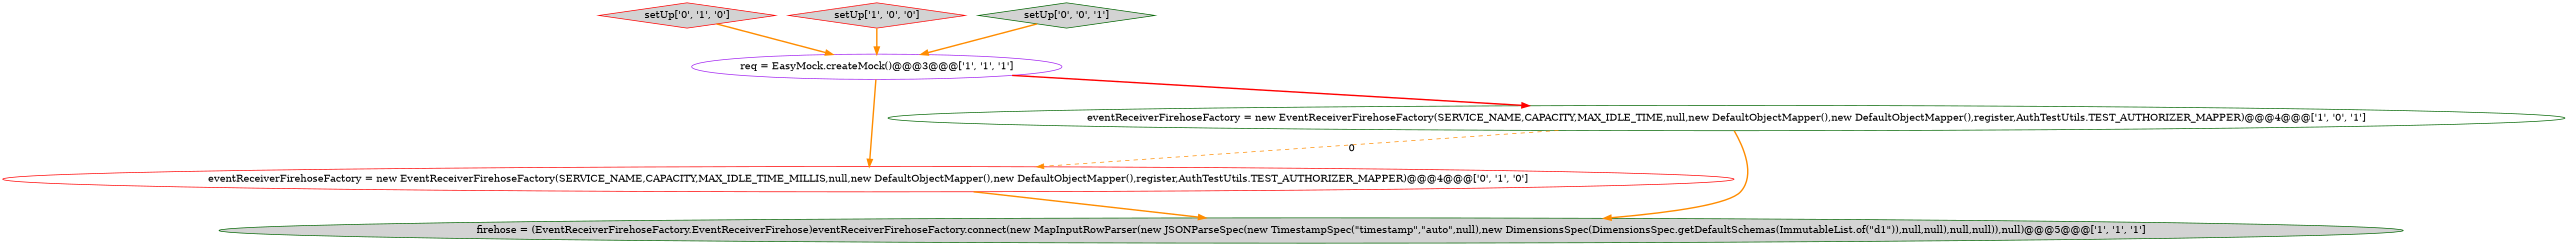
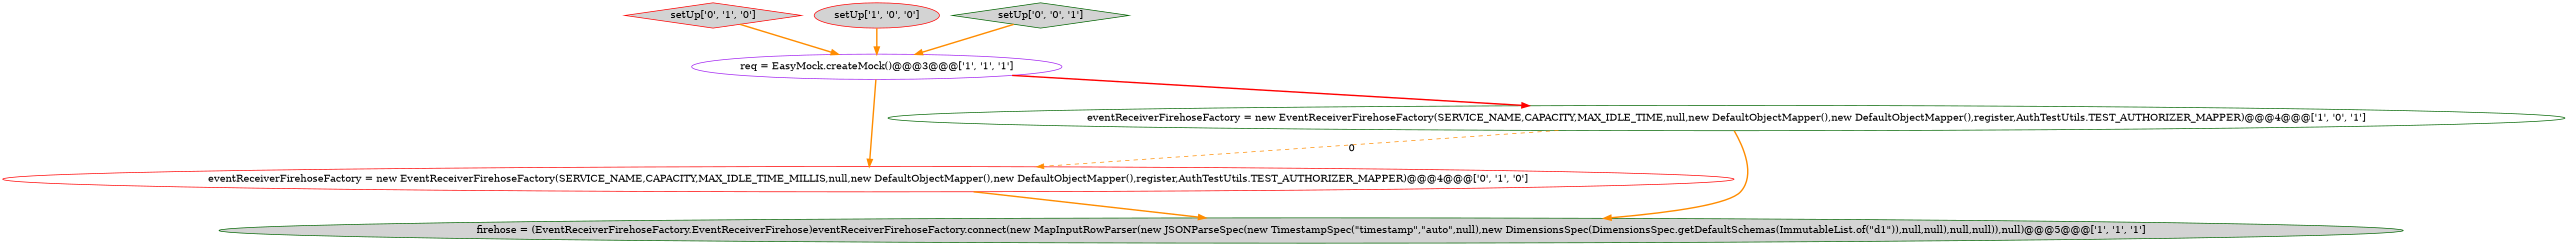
(877, 15) -> (877, 15)
